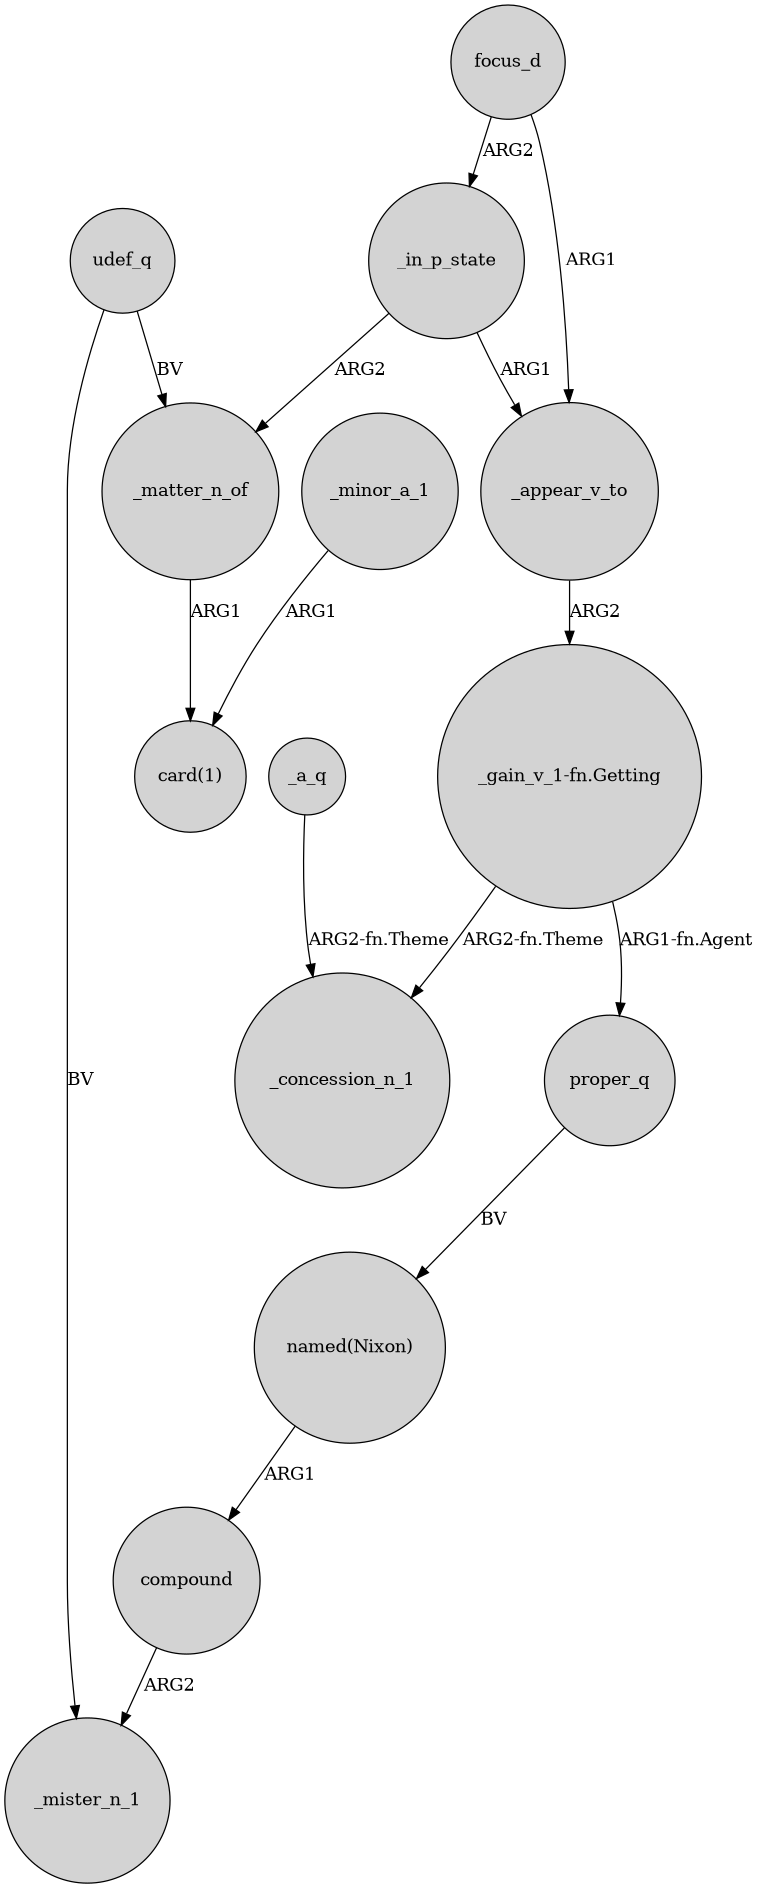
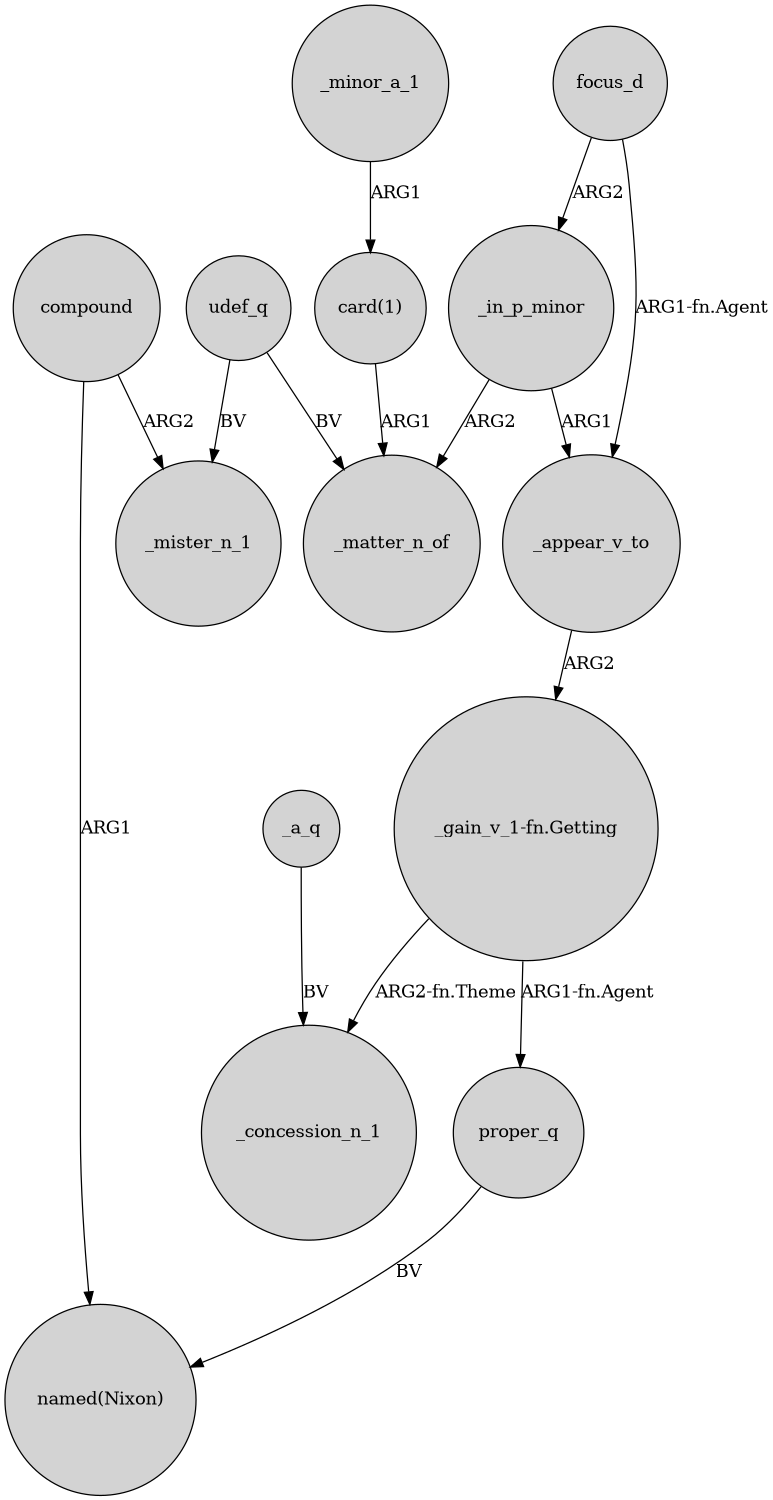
(447, 261) -> (531, 308)
(592, 261) -> (702, 308)
(190, 644) -> (379, 403)
(379, 941) -> (316, 993)
(265, 1468) -> (80, 837)
